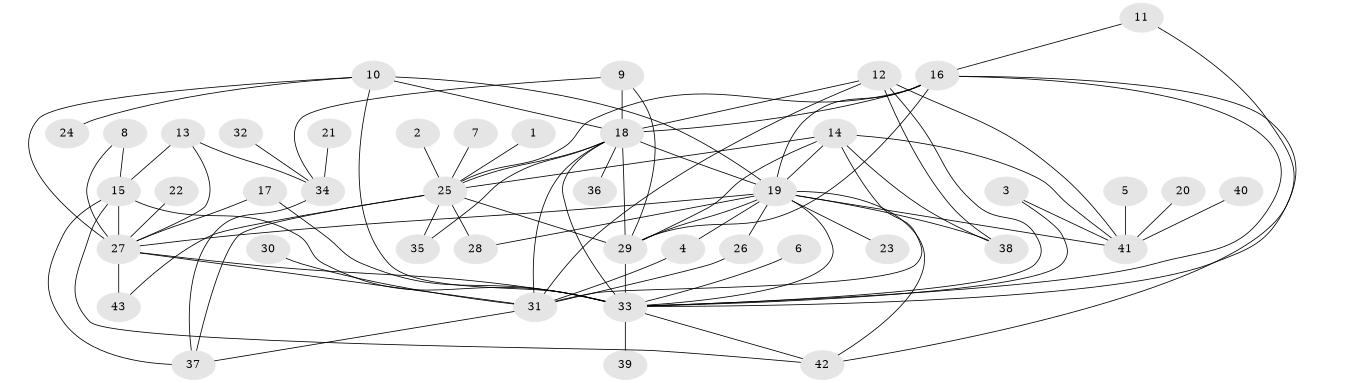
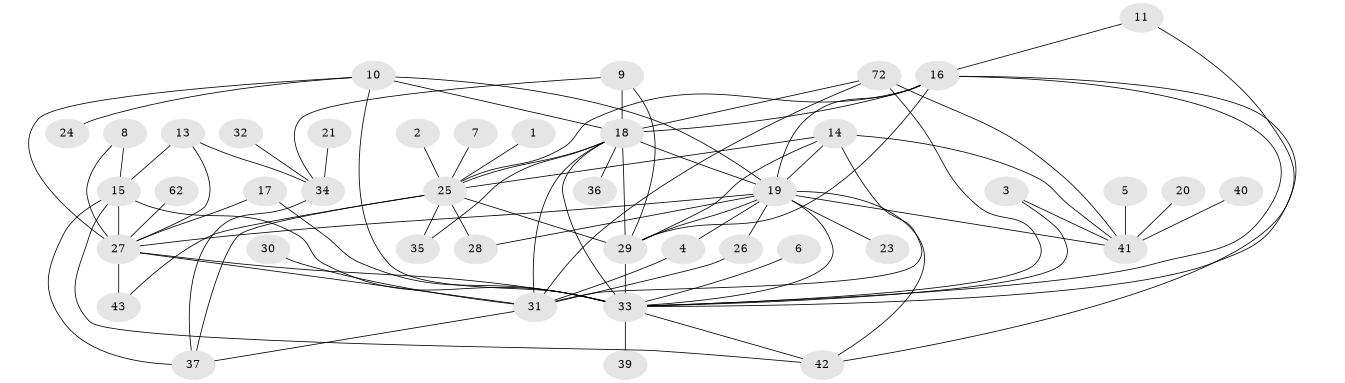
(879, 76) -> (879, 76)
(177, 191) -> (177, 191)
(1006, 249) -> none
